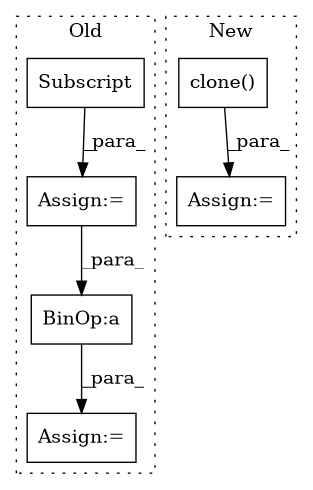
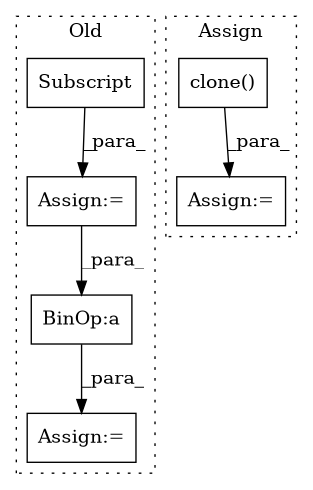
(231, 32) -> (231, 32)
